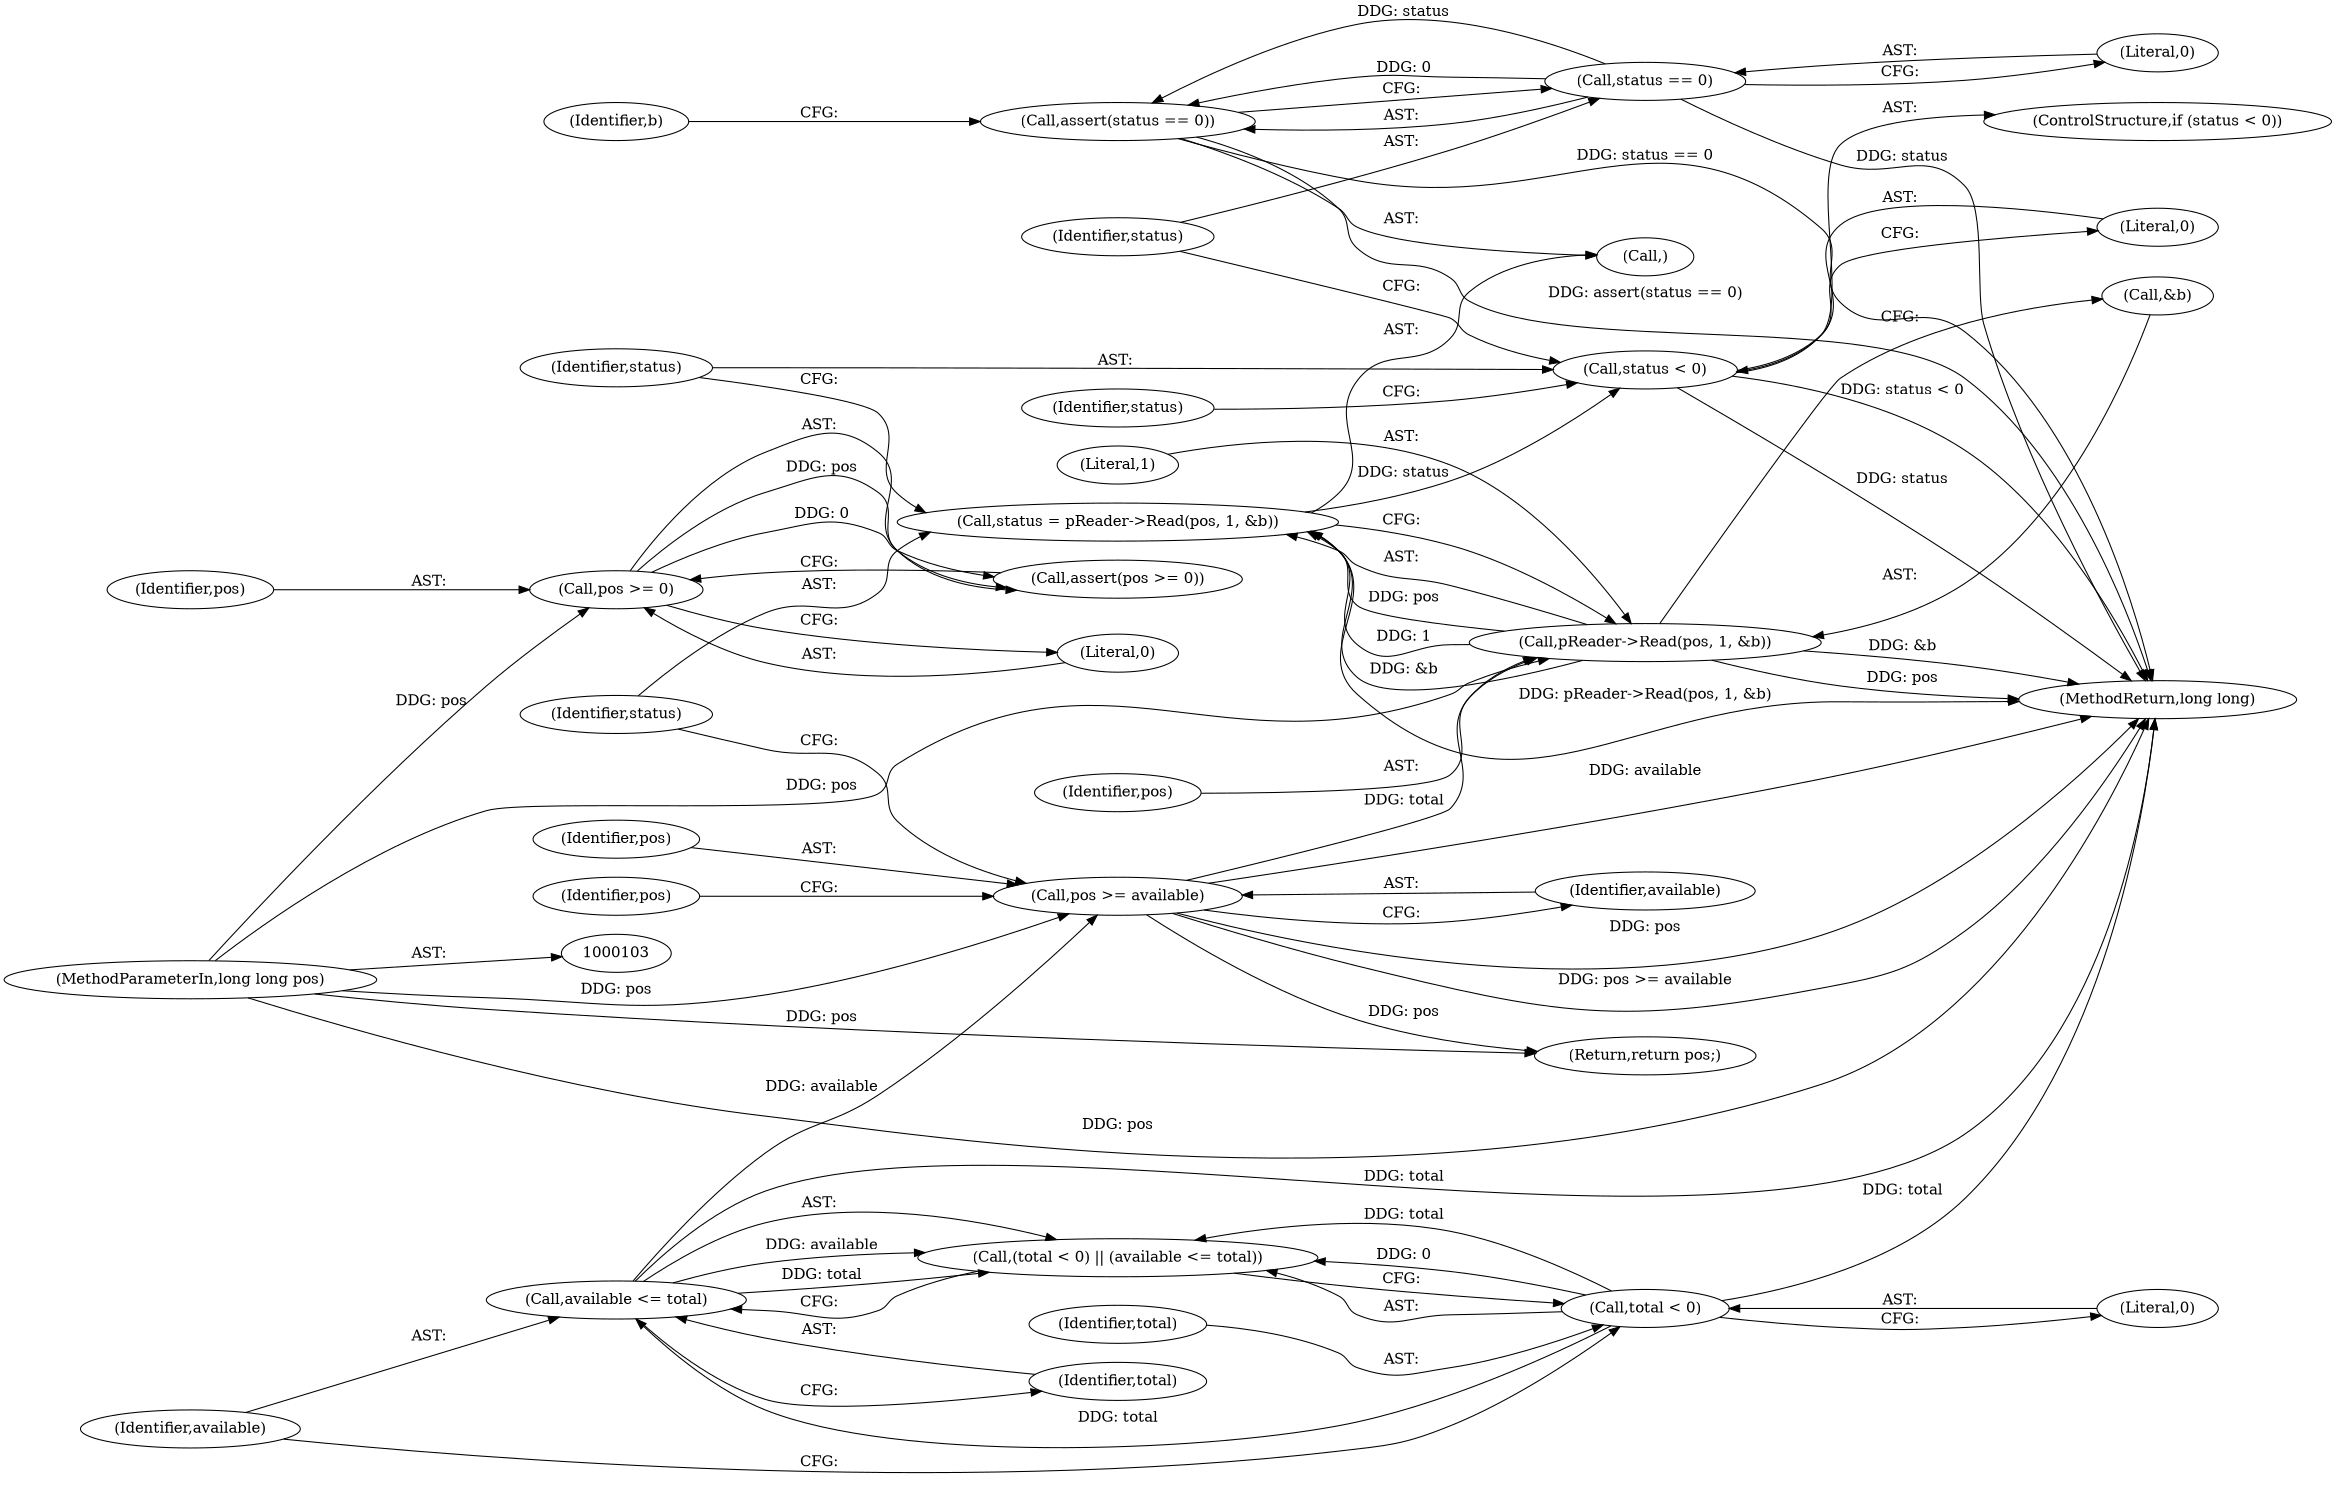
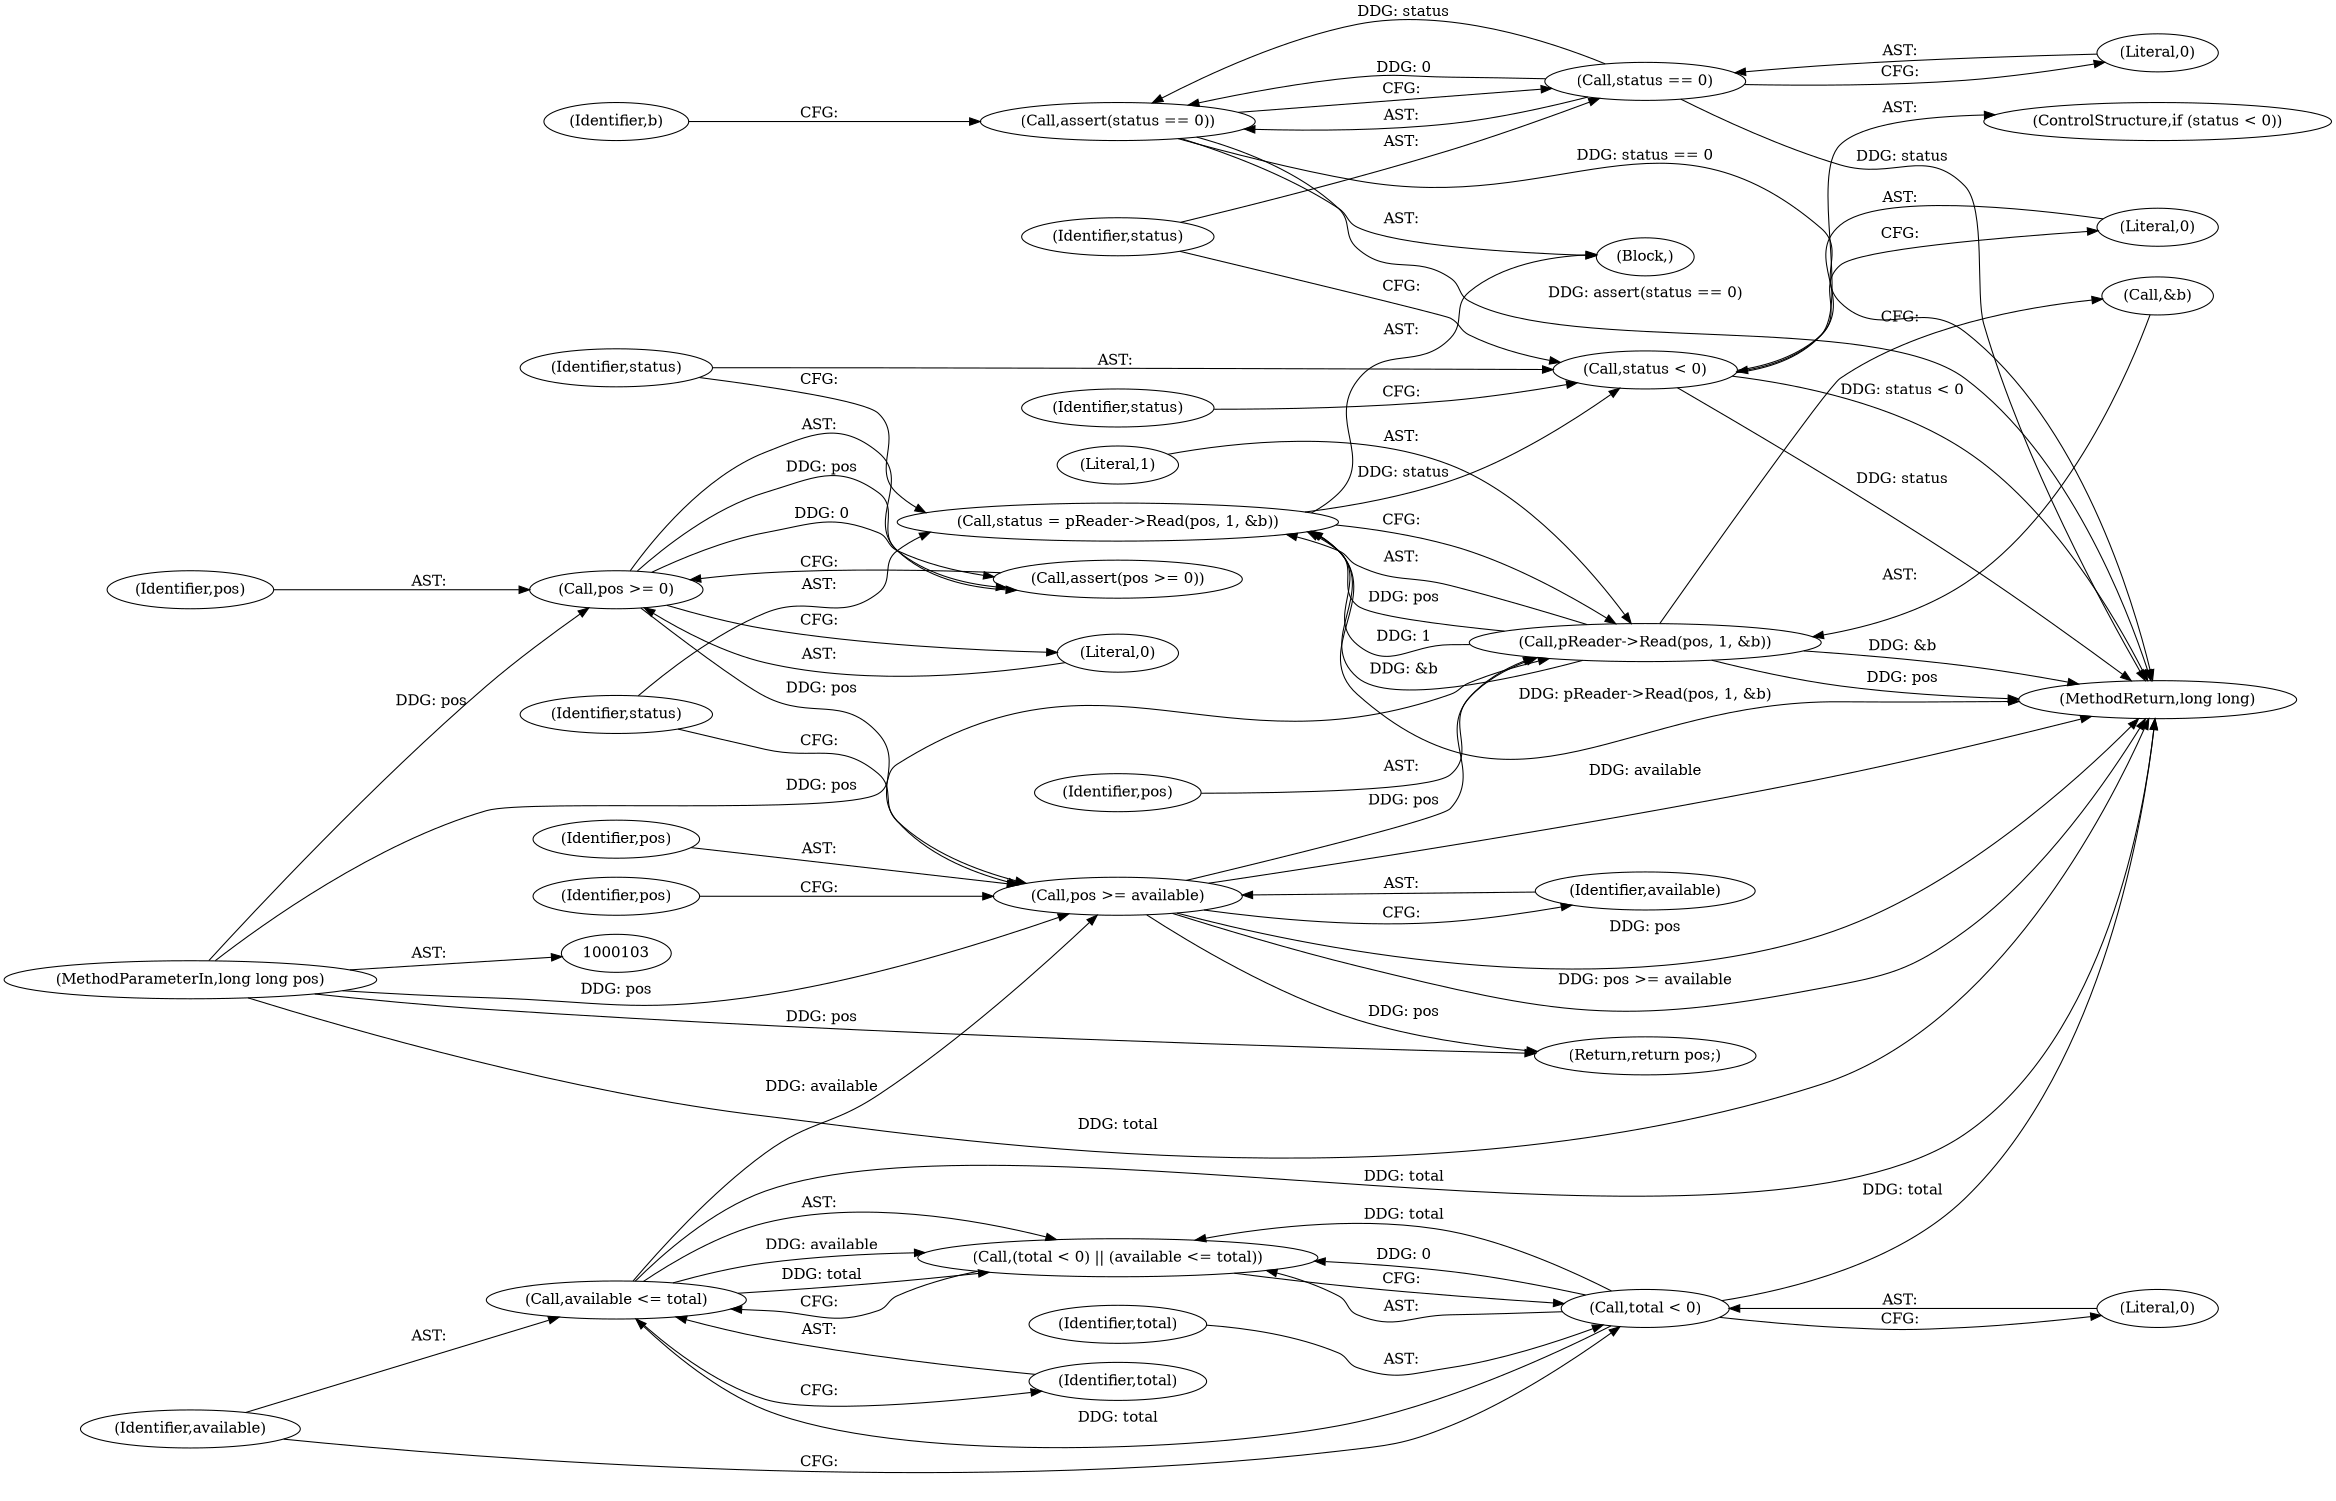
(1645, 257) -> (1645, 257)
none -> (857, 717)
(1404, 801) -> (1404, 801)
(1118, 1125) -> (1118, 1125)
